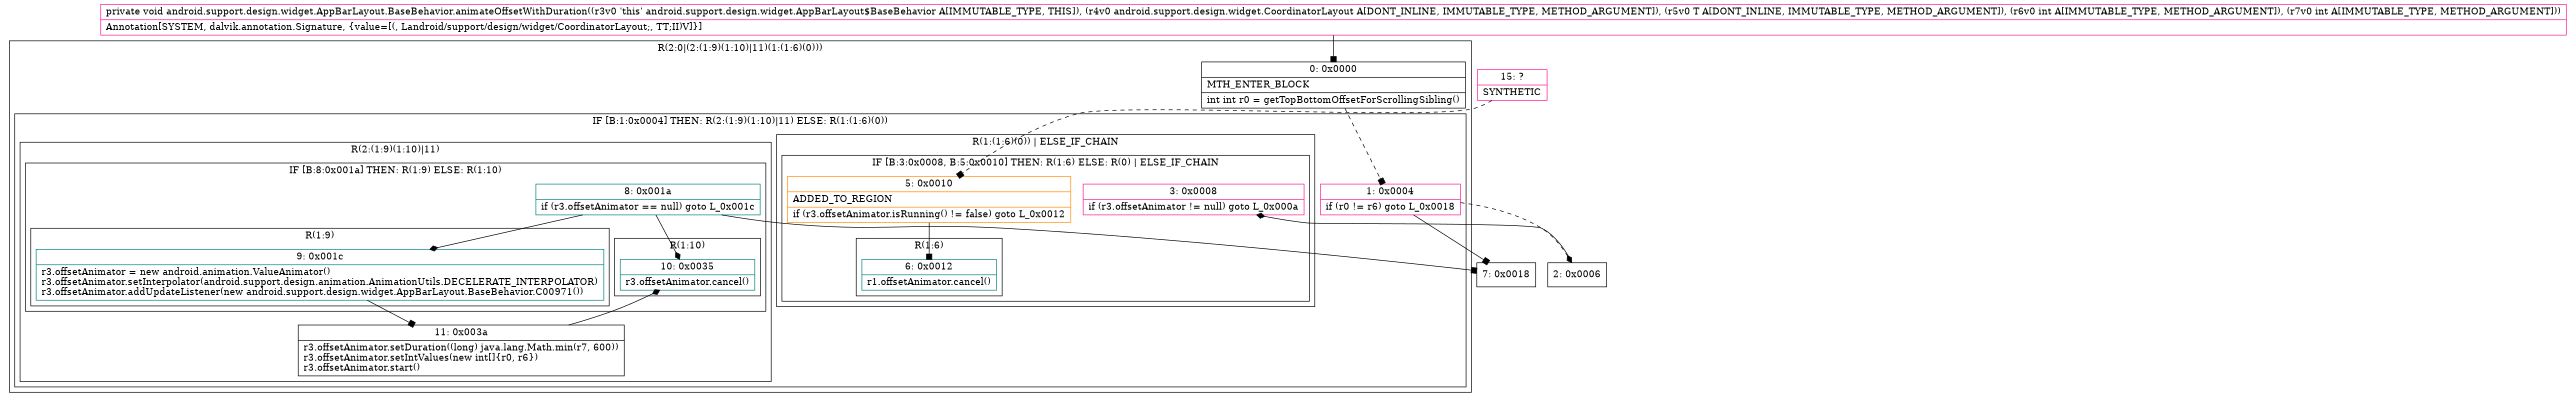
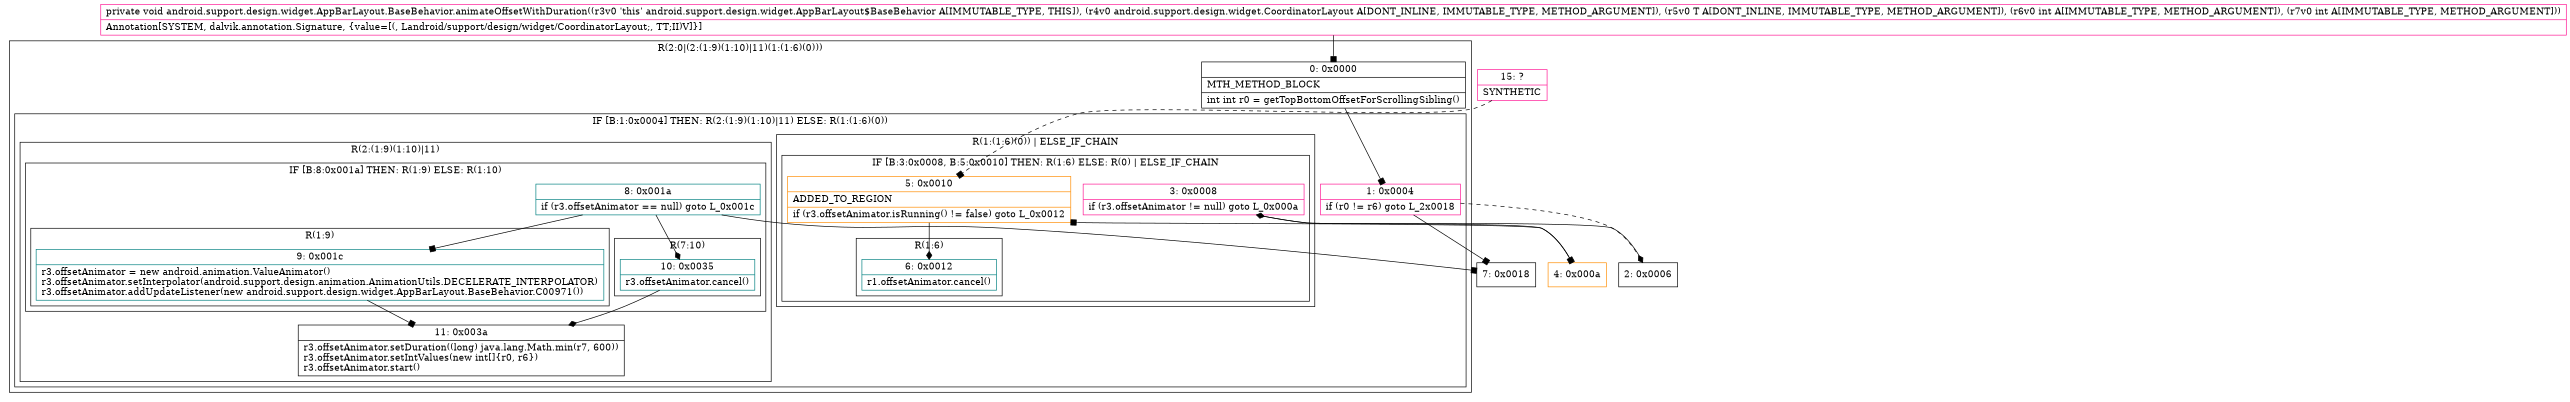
(1259, 85) -> (1264, 85)
(1362, 143) -> (1362, 143)
(1390, 207) -> (1390, 207)
(503, 233) -> (502, 233)
(929, 234) -> (929, 234)
(688, 246) -> (688, 246)
none -> (1577, 275)
(599, 316) -> (623, 307)
